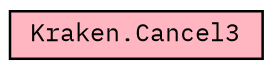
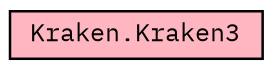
(136, 35) -> (136, 35)
